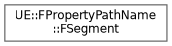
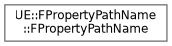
(86, 23) -> (86, 23)
